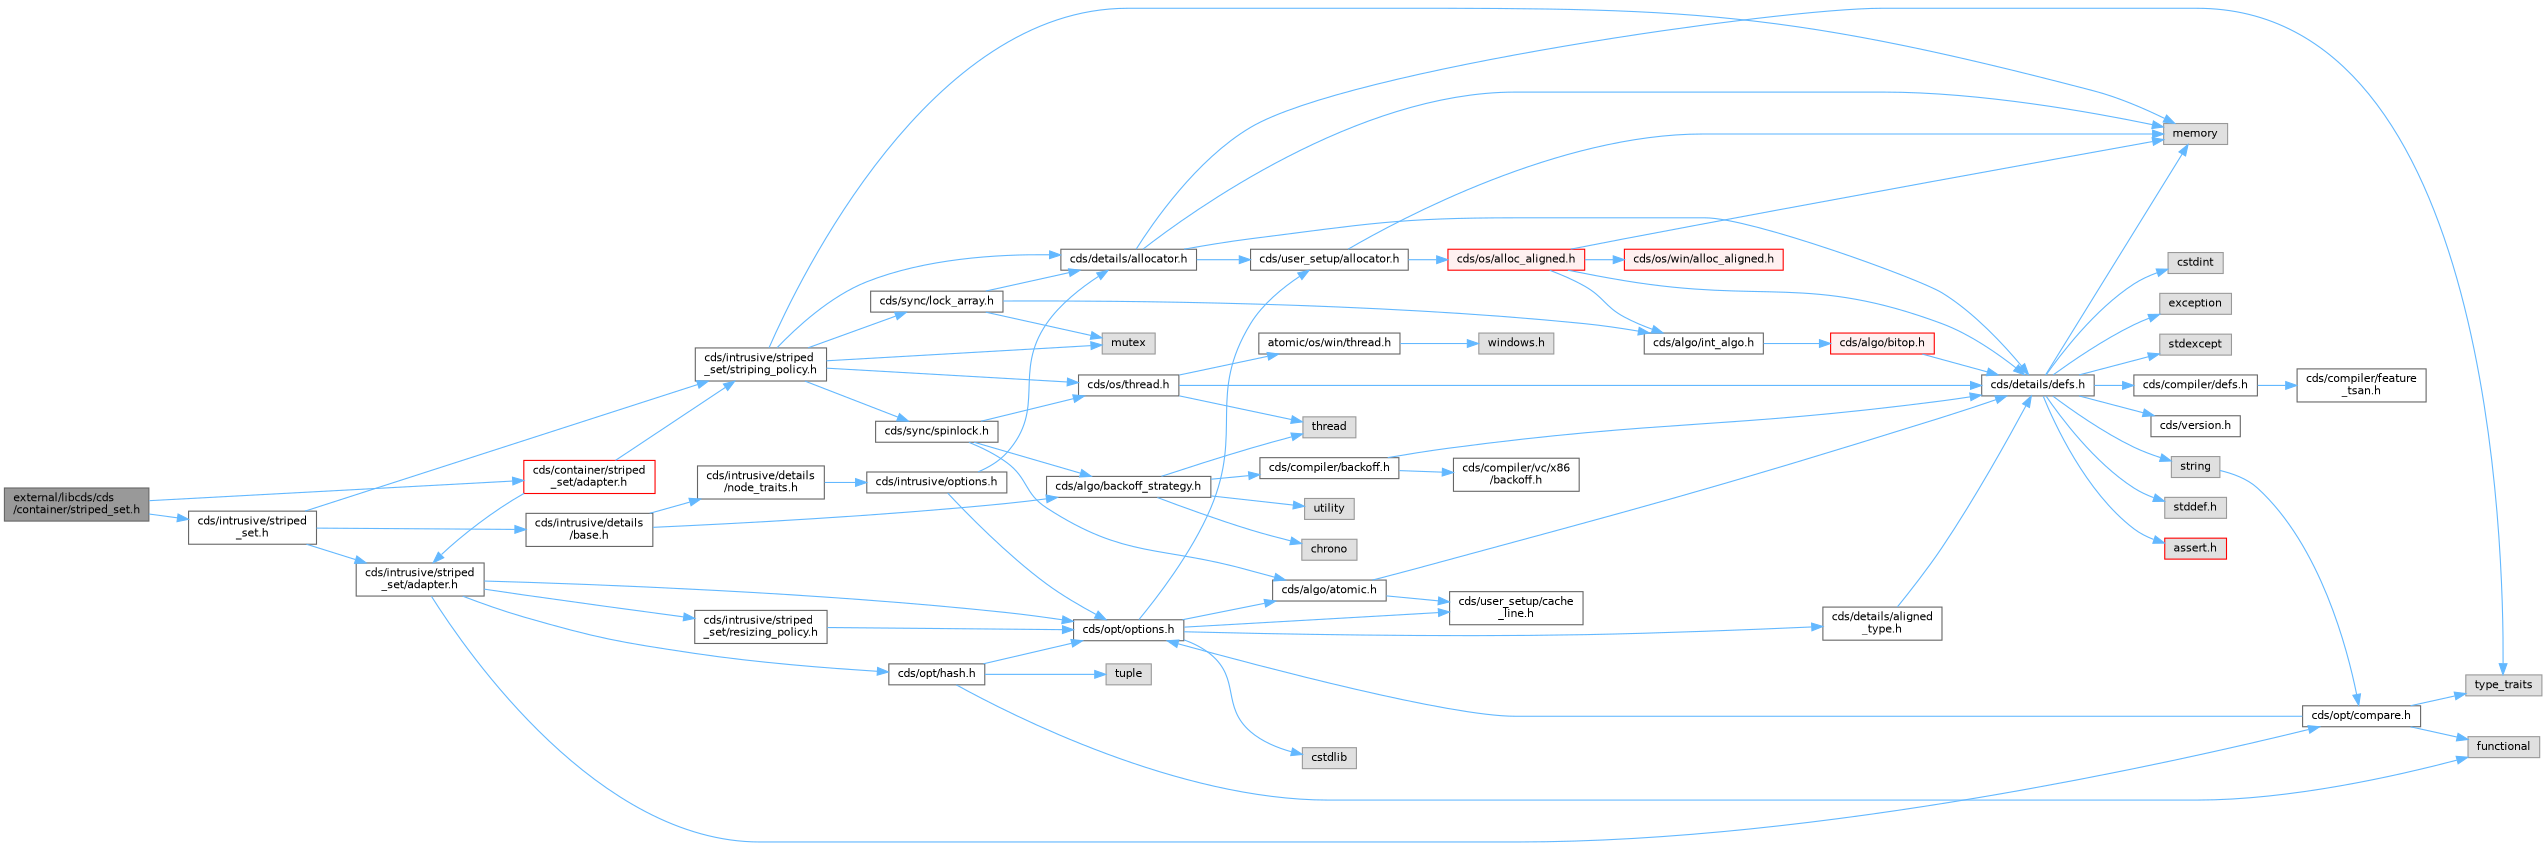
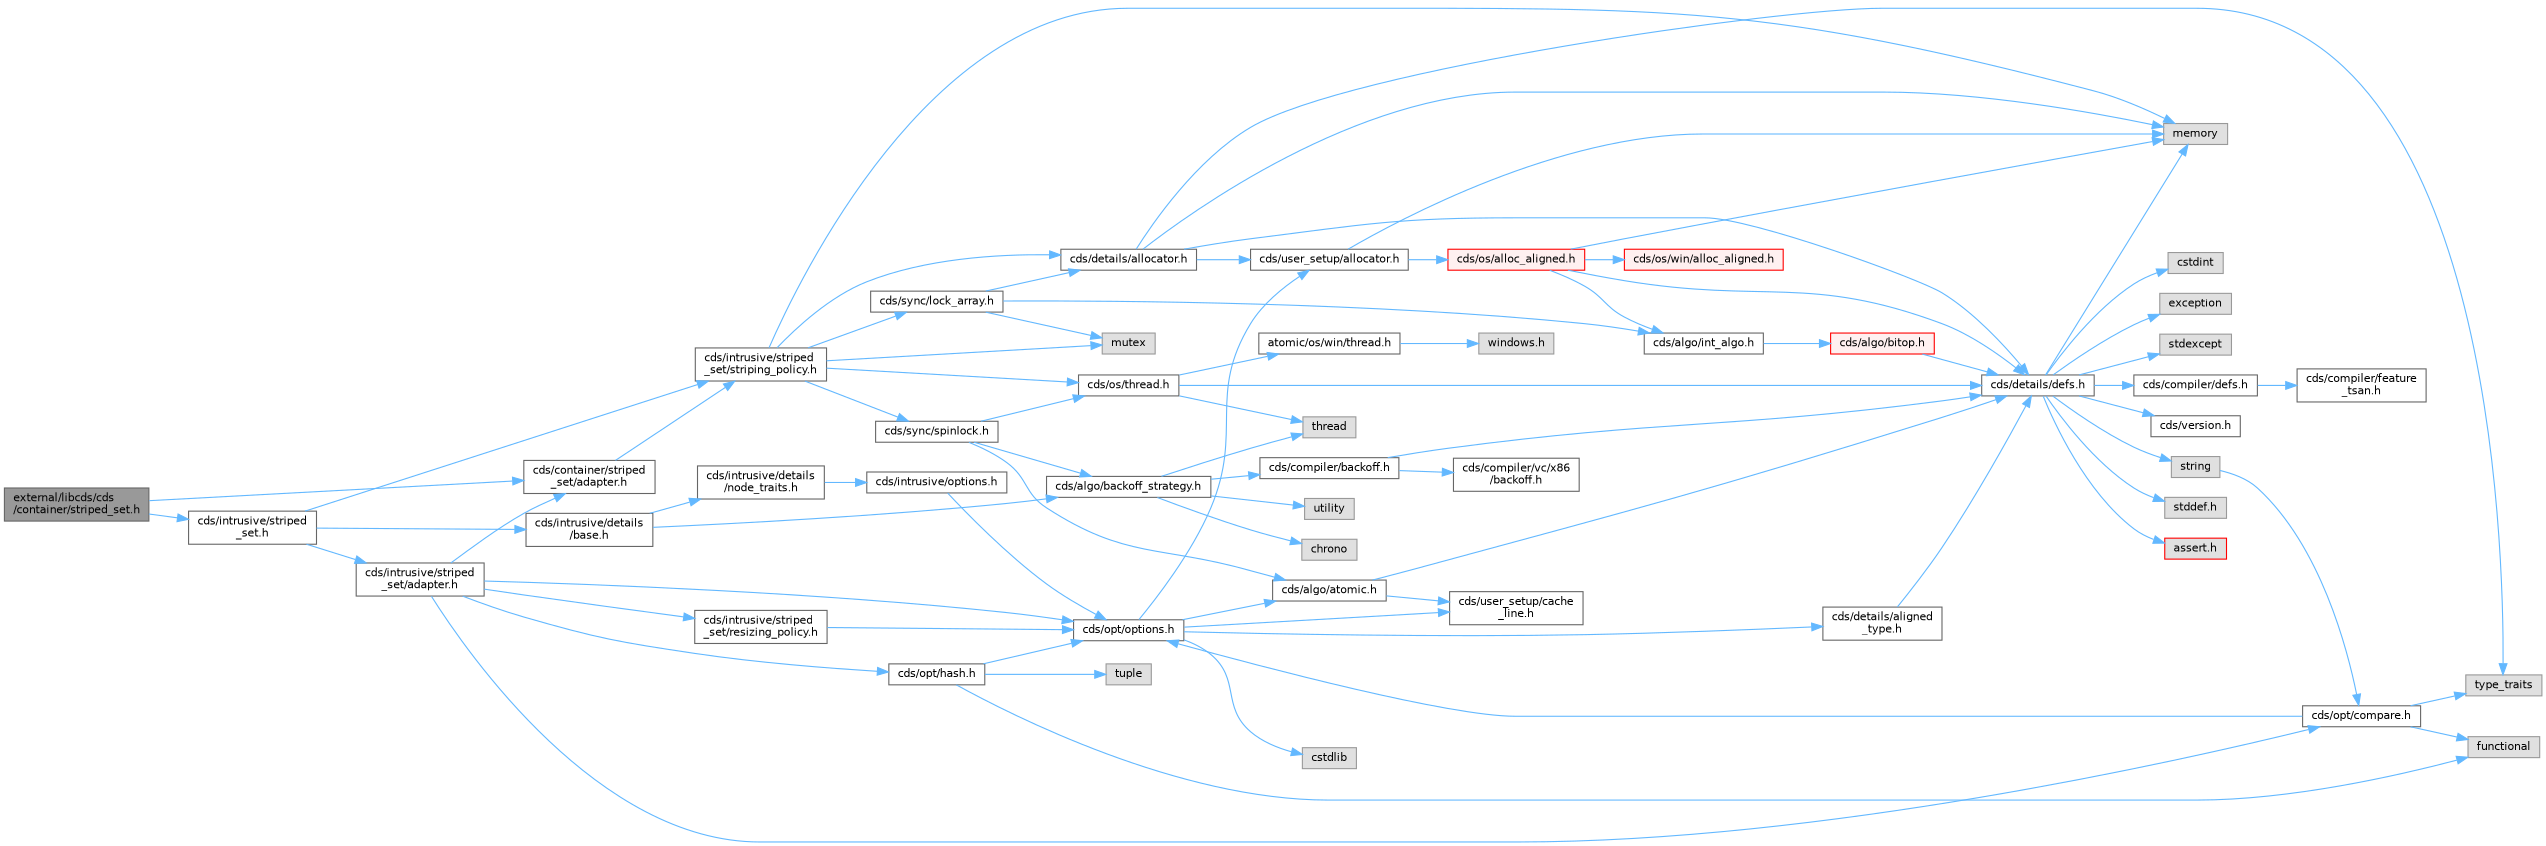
(1030, 371) -> none
(589, 477) -> (589, 477)
(481, 522) -> (509, 522)
